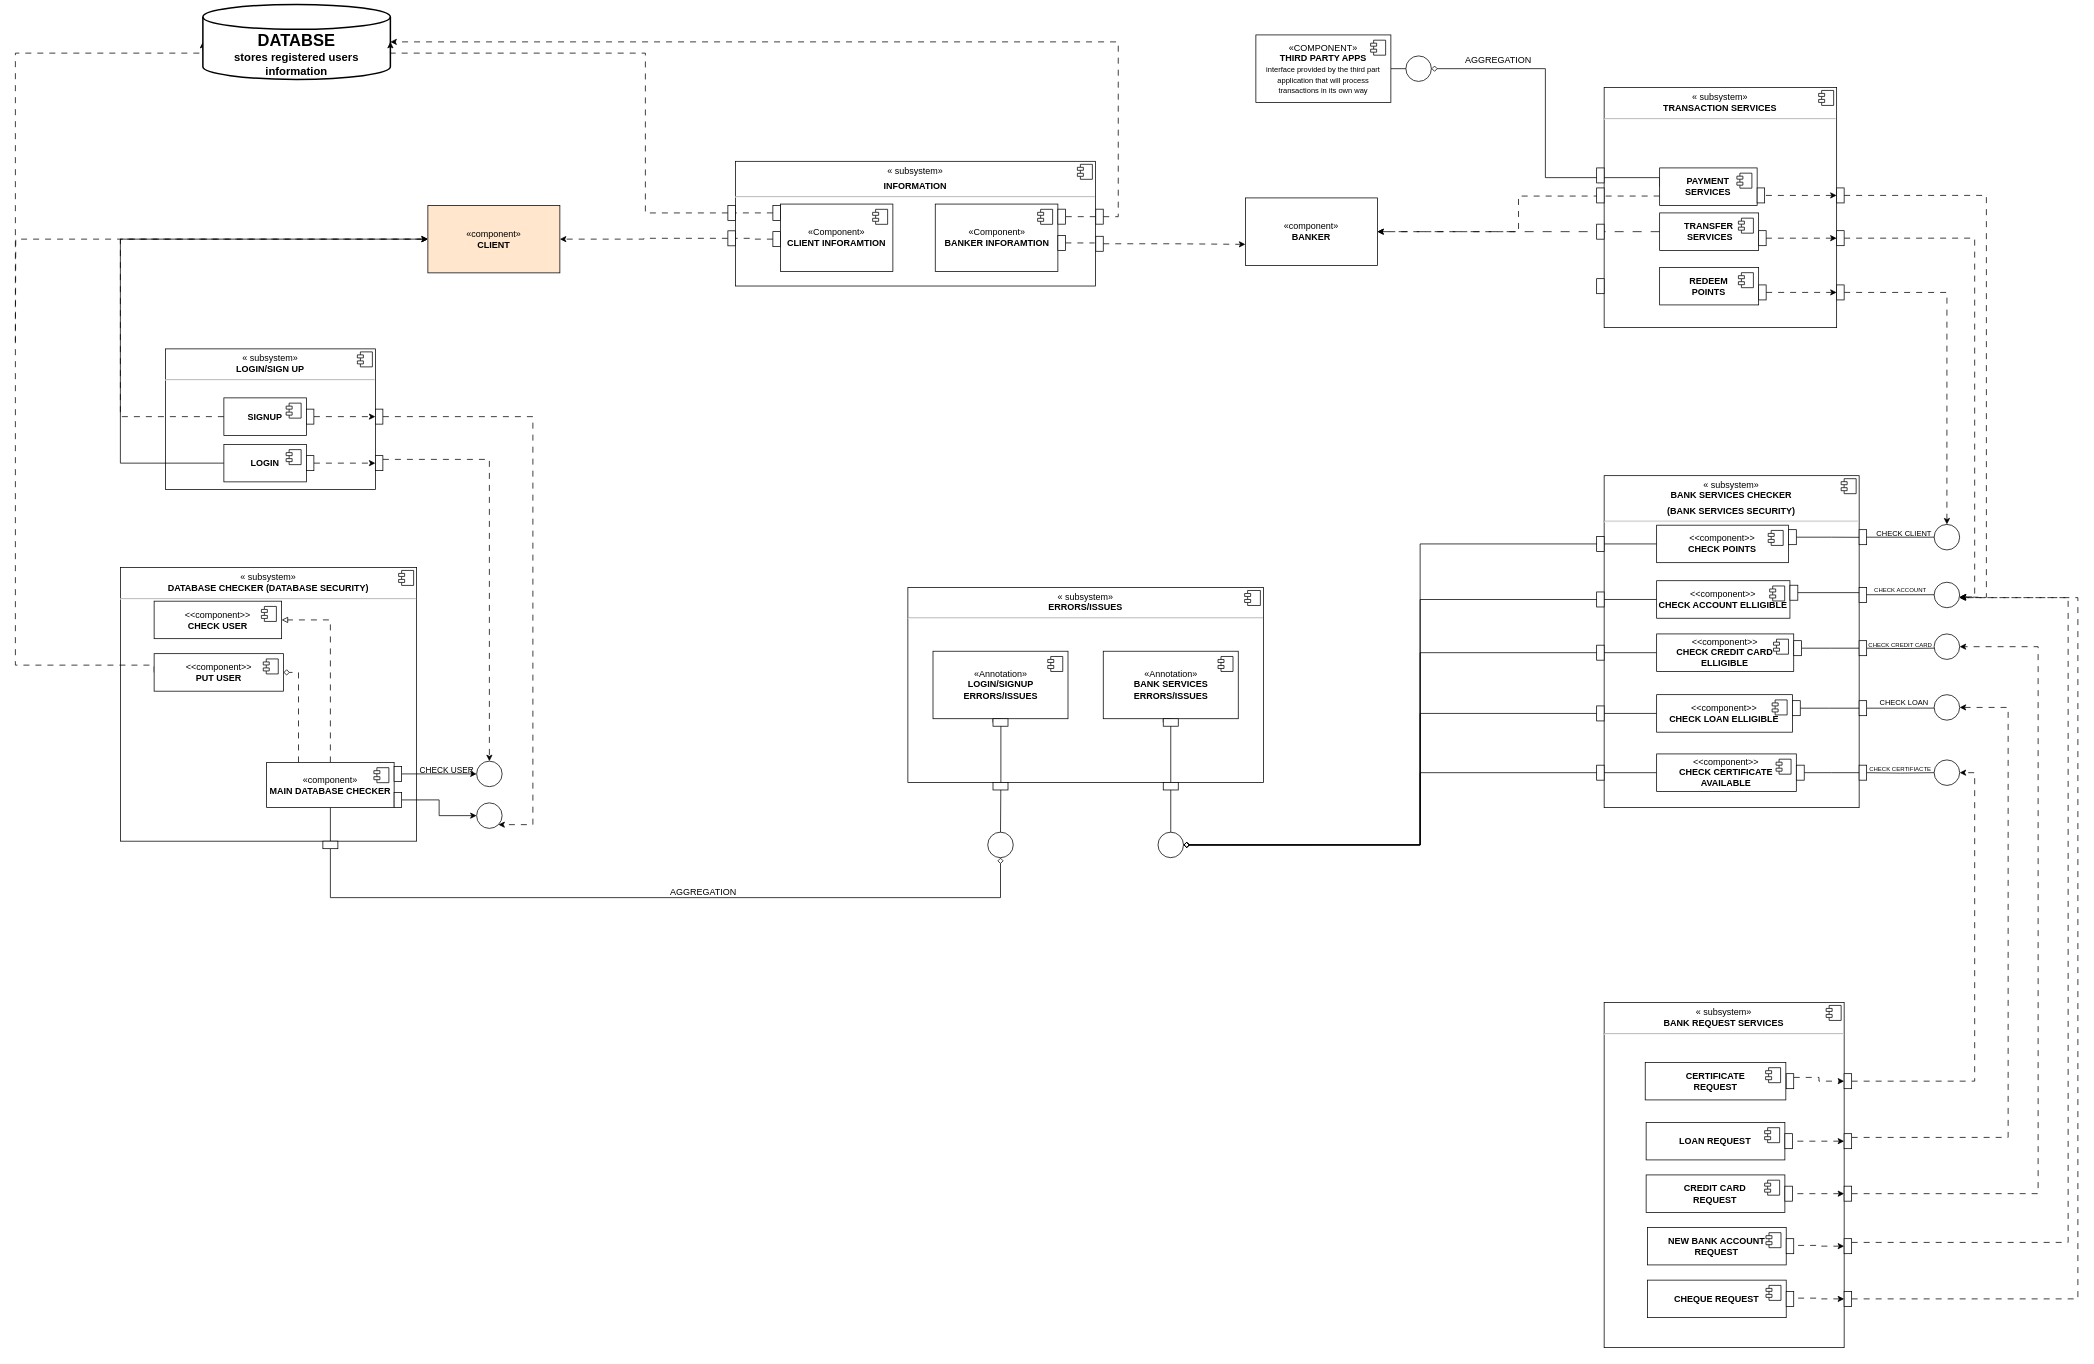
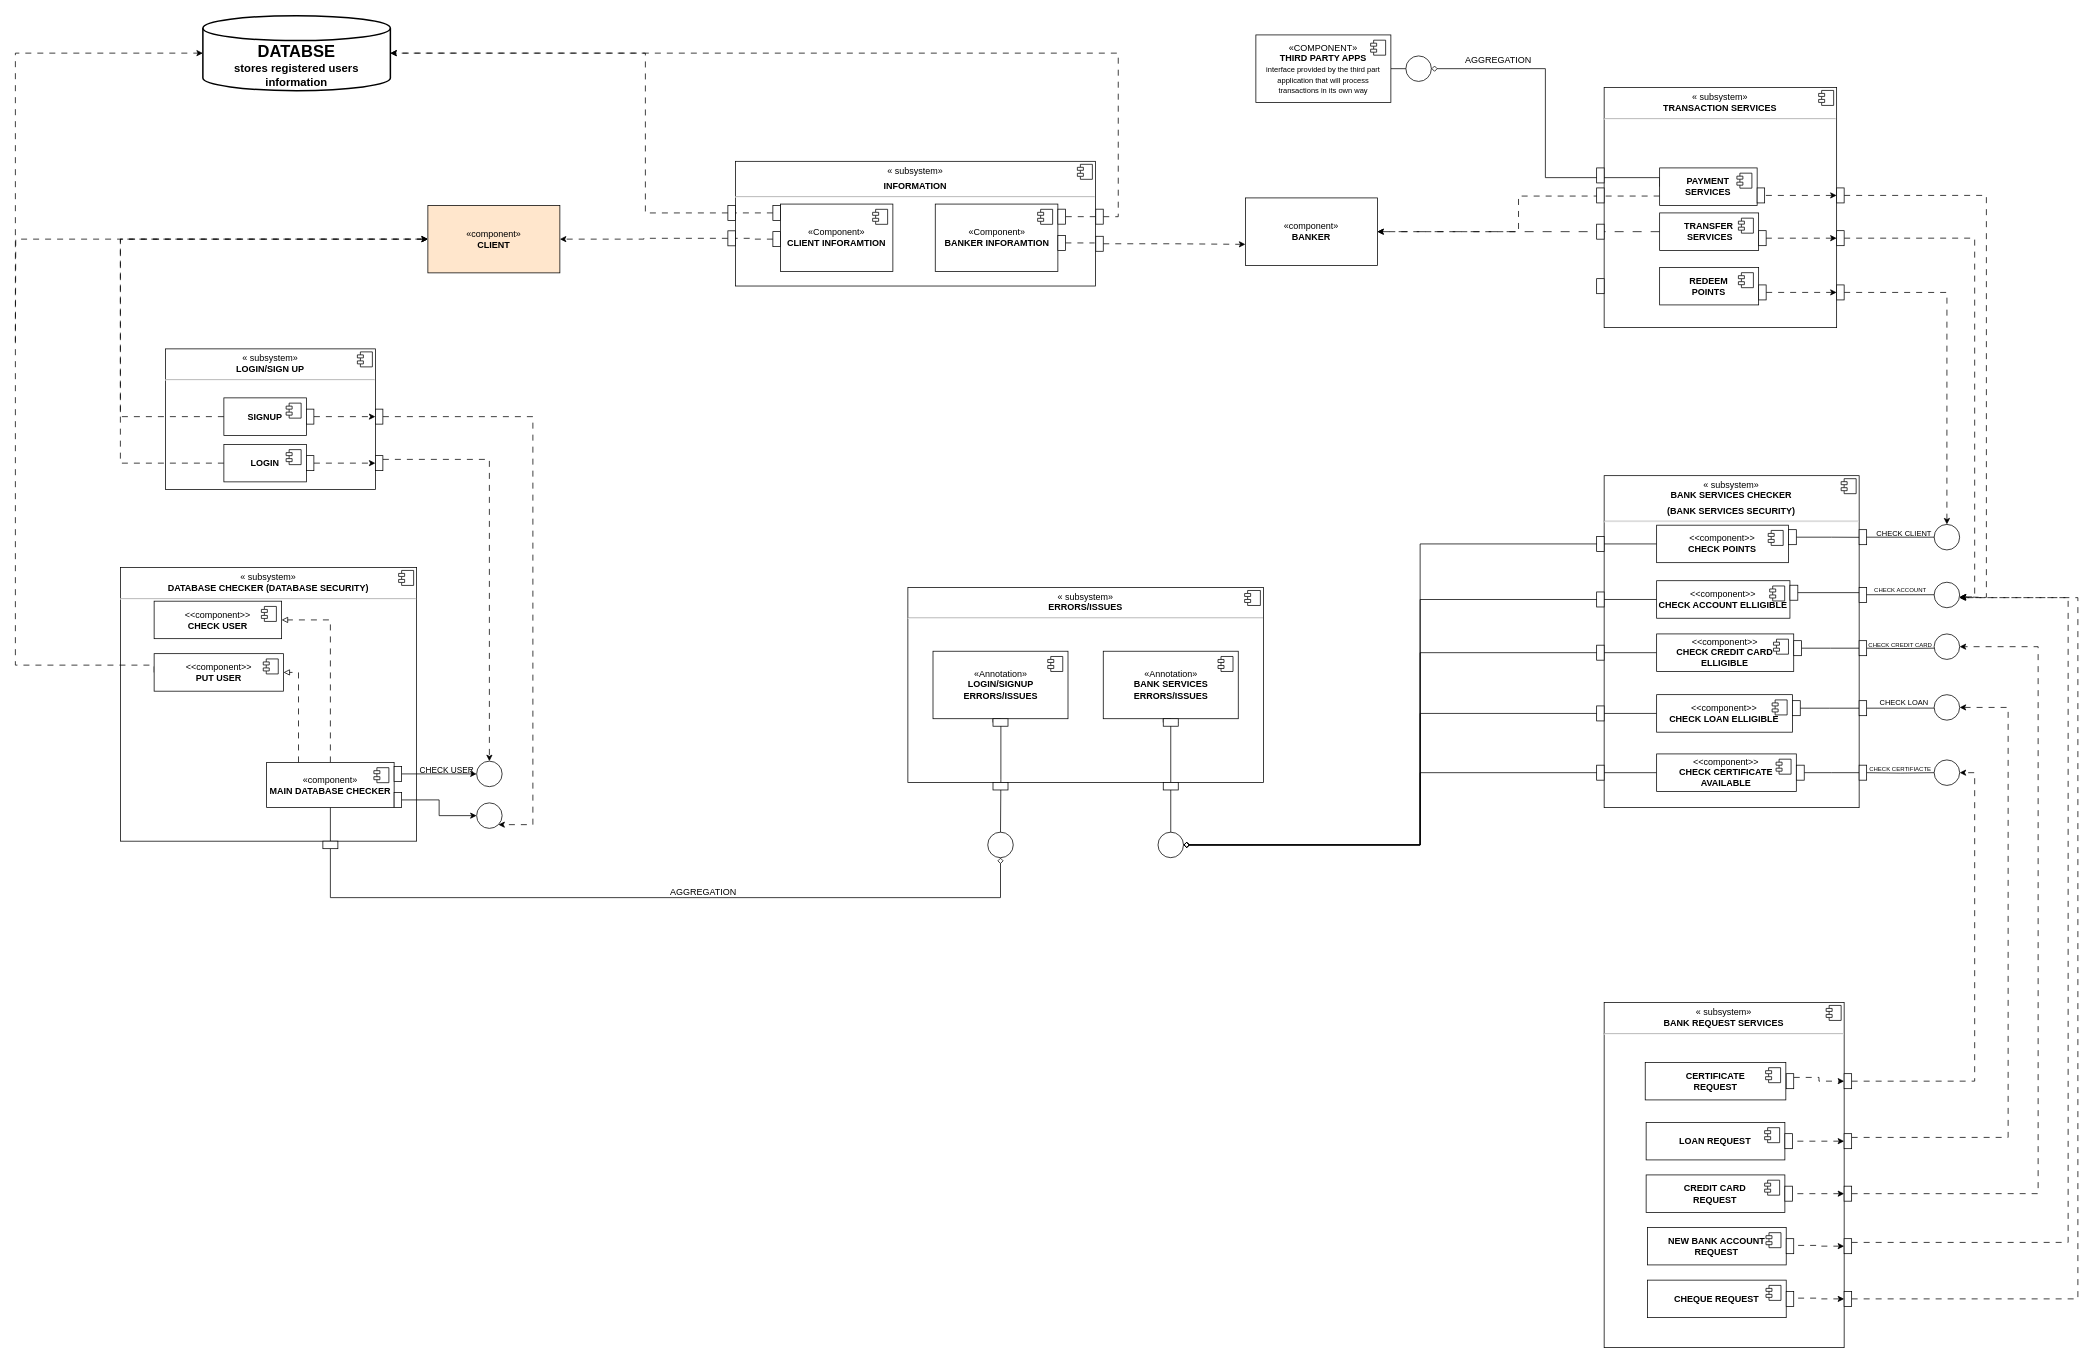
(297, 42) -> (297, 53)
(147, 463) -> (147, 463)
(290, 672) -> (291, 672)
